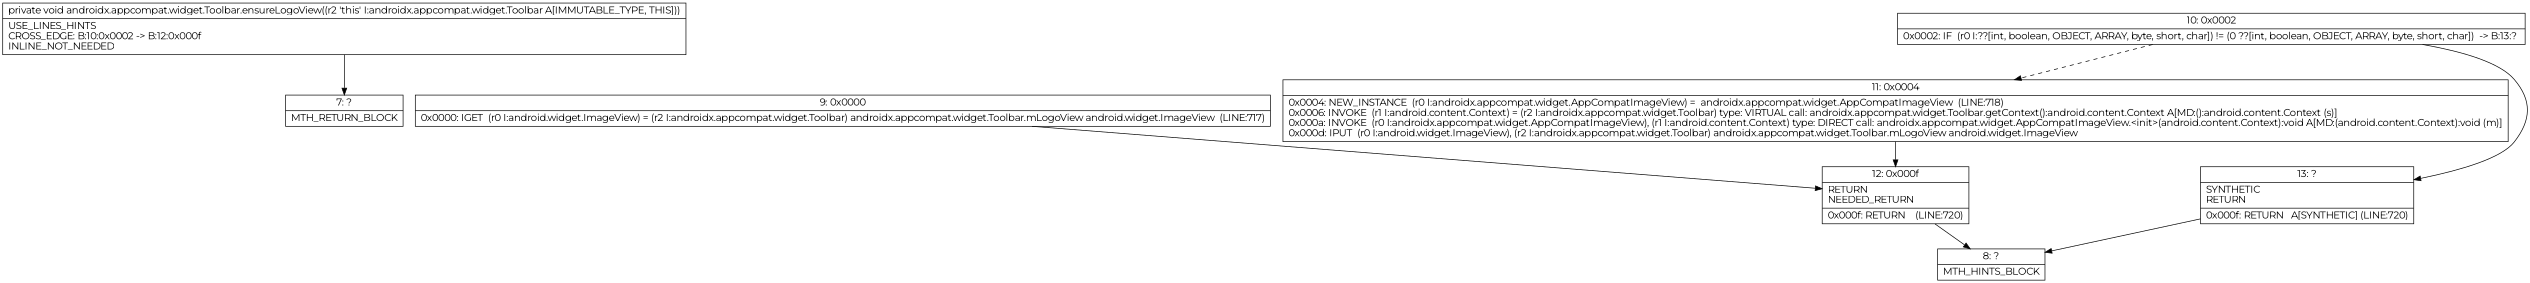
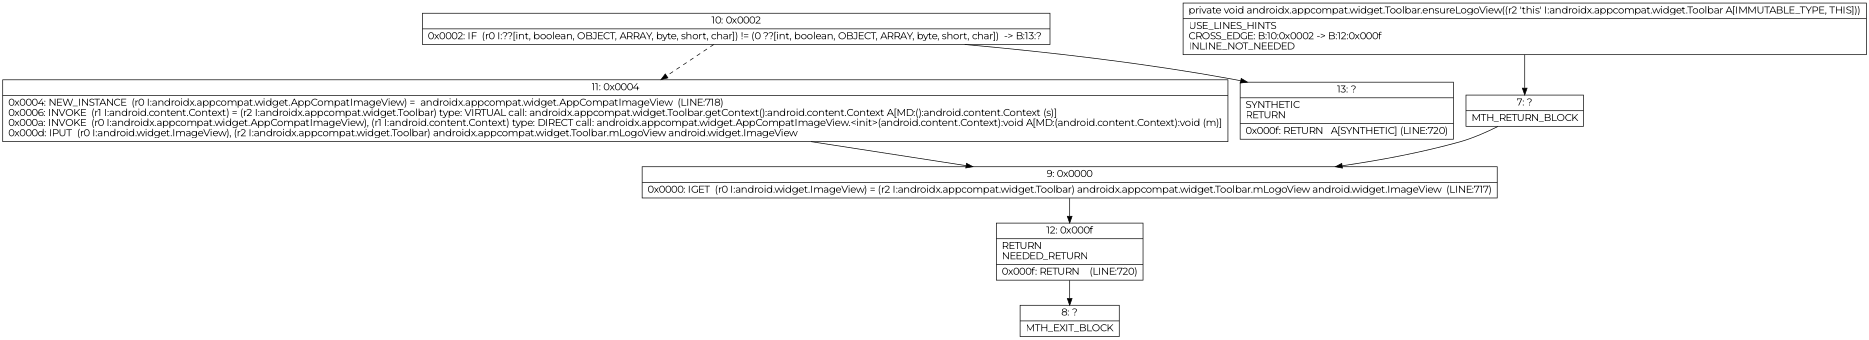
none -> (1422, 151)
(1896, 151) -> (889, 154)
(2126, 235) -> none
(1991, 272) -> (1070, 328)
